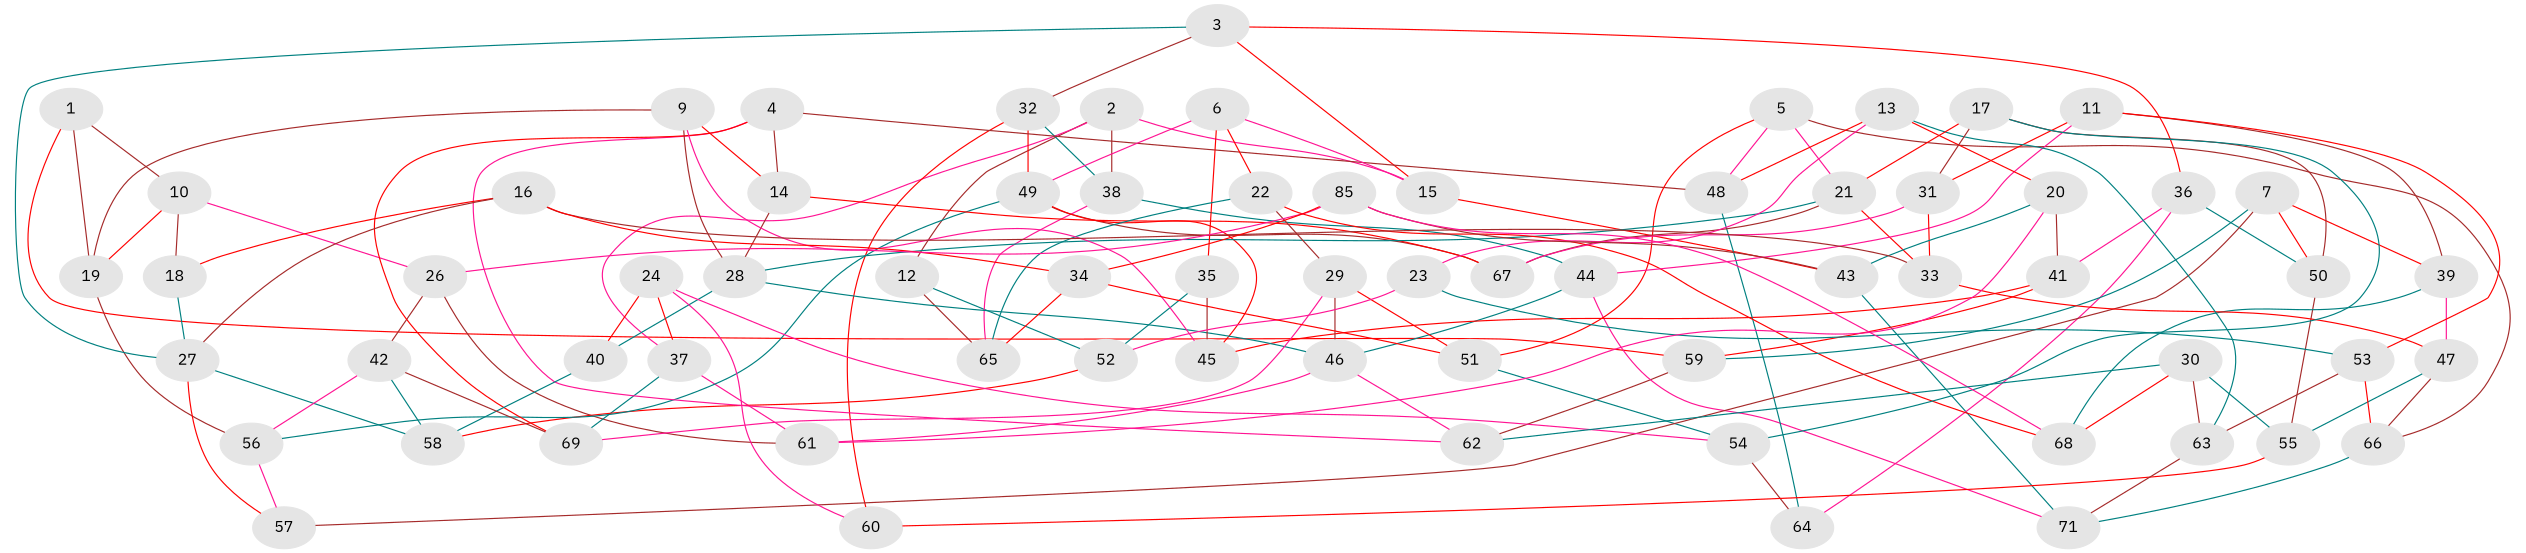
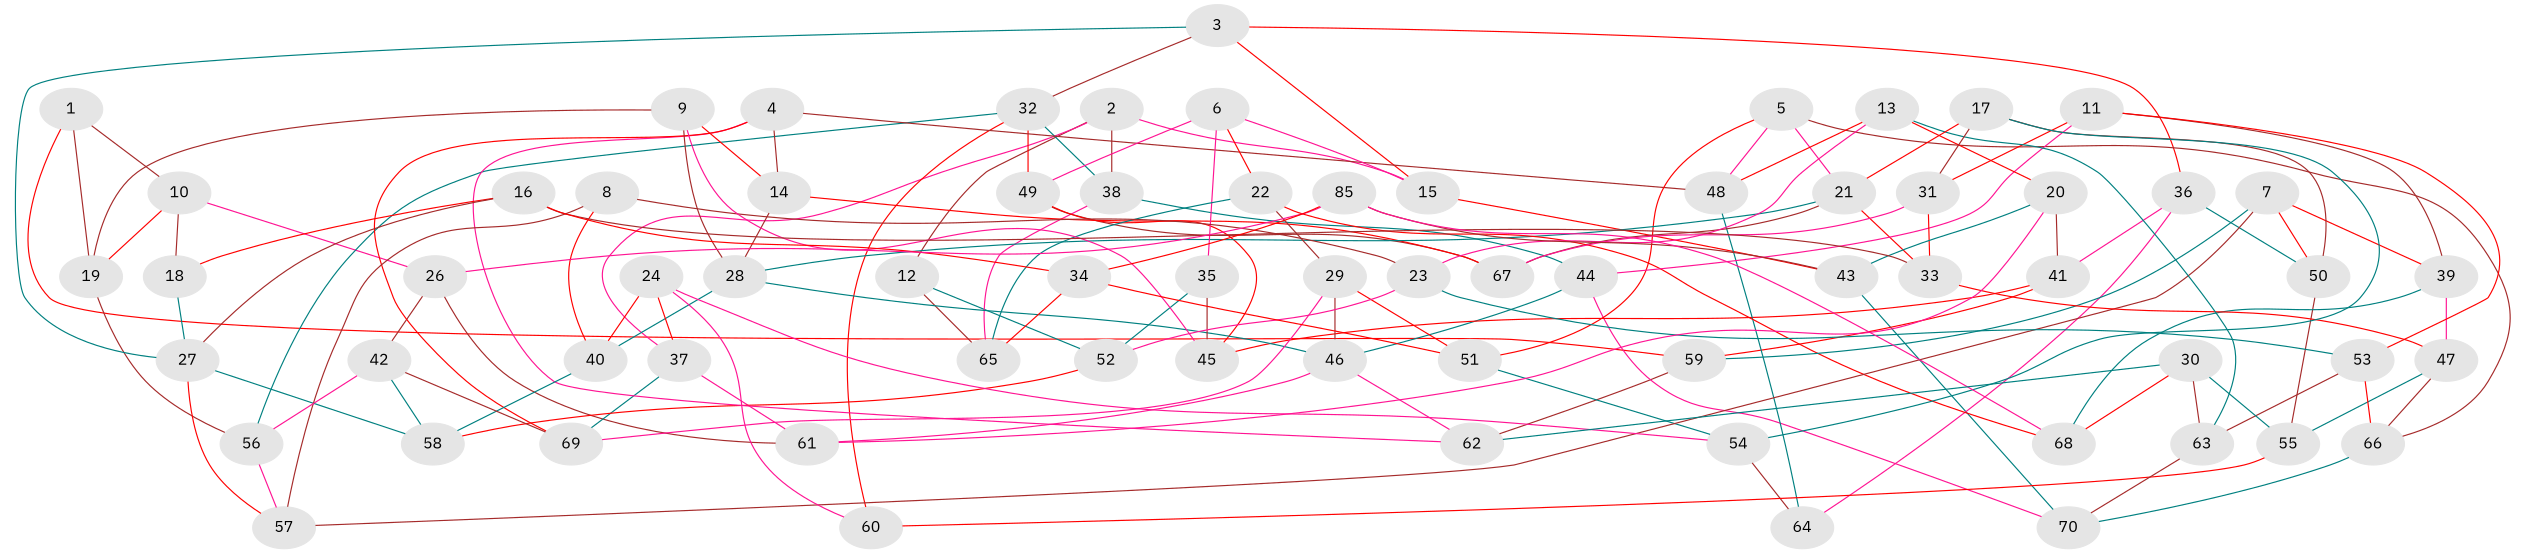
none -> (607, 193)
(1212, 193) -> (1212, 193)
(689, 394) -> (565, 160)
(2069, 528) -> (2069, 528)
